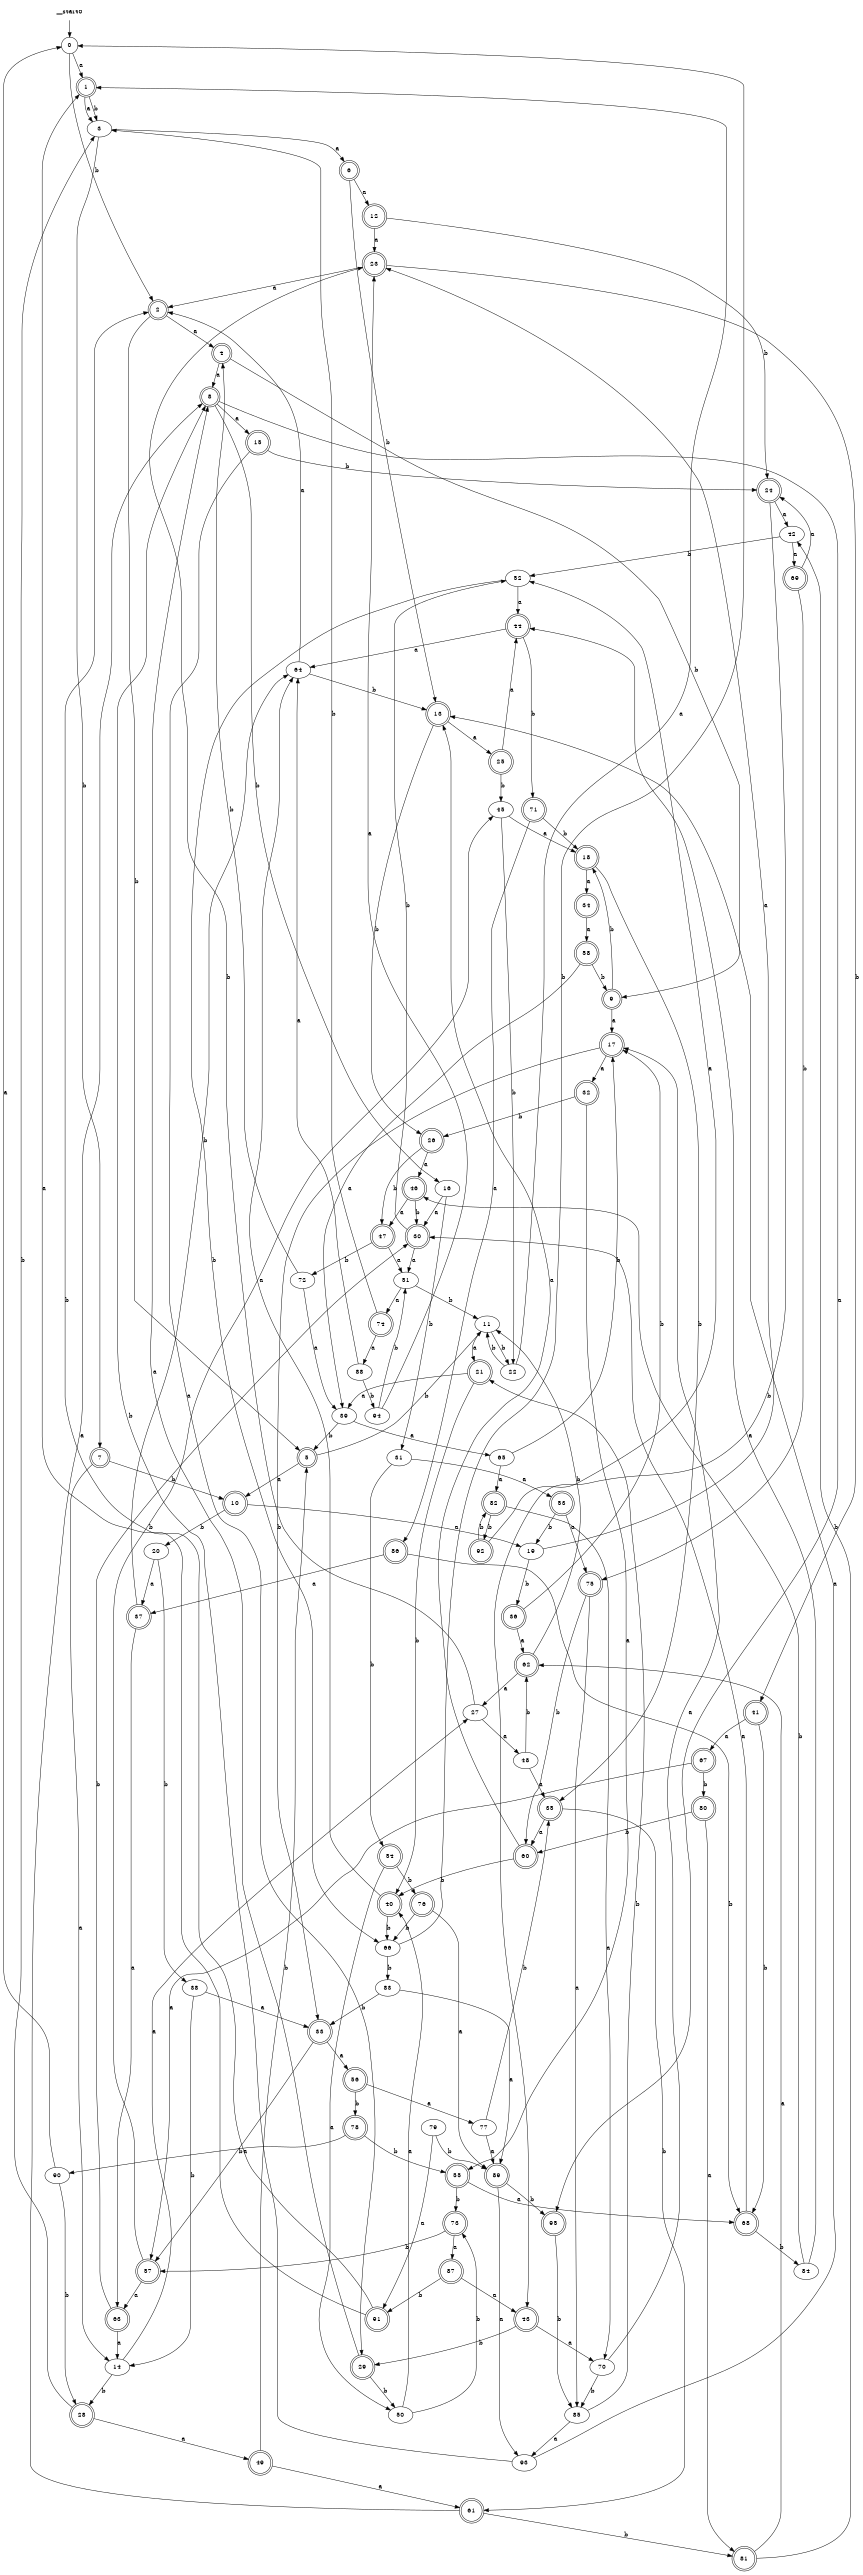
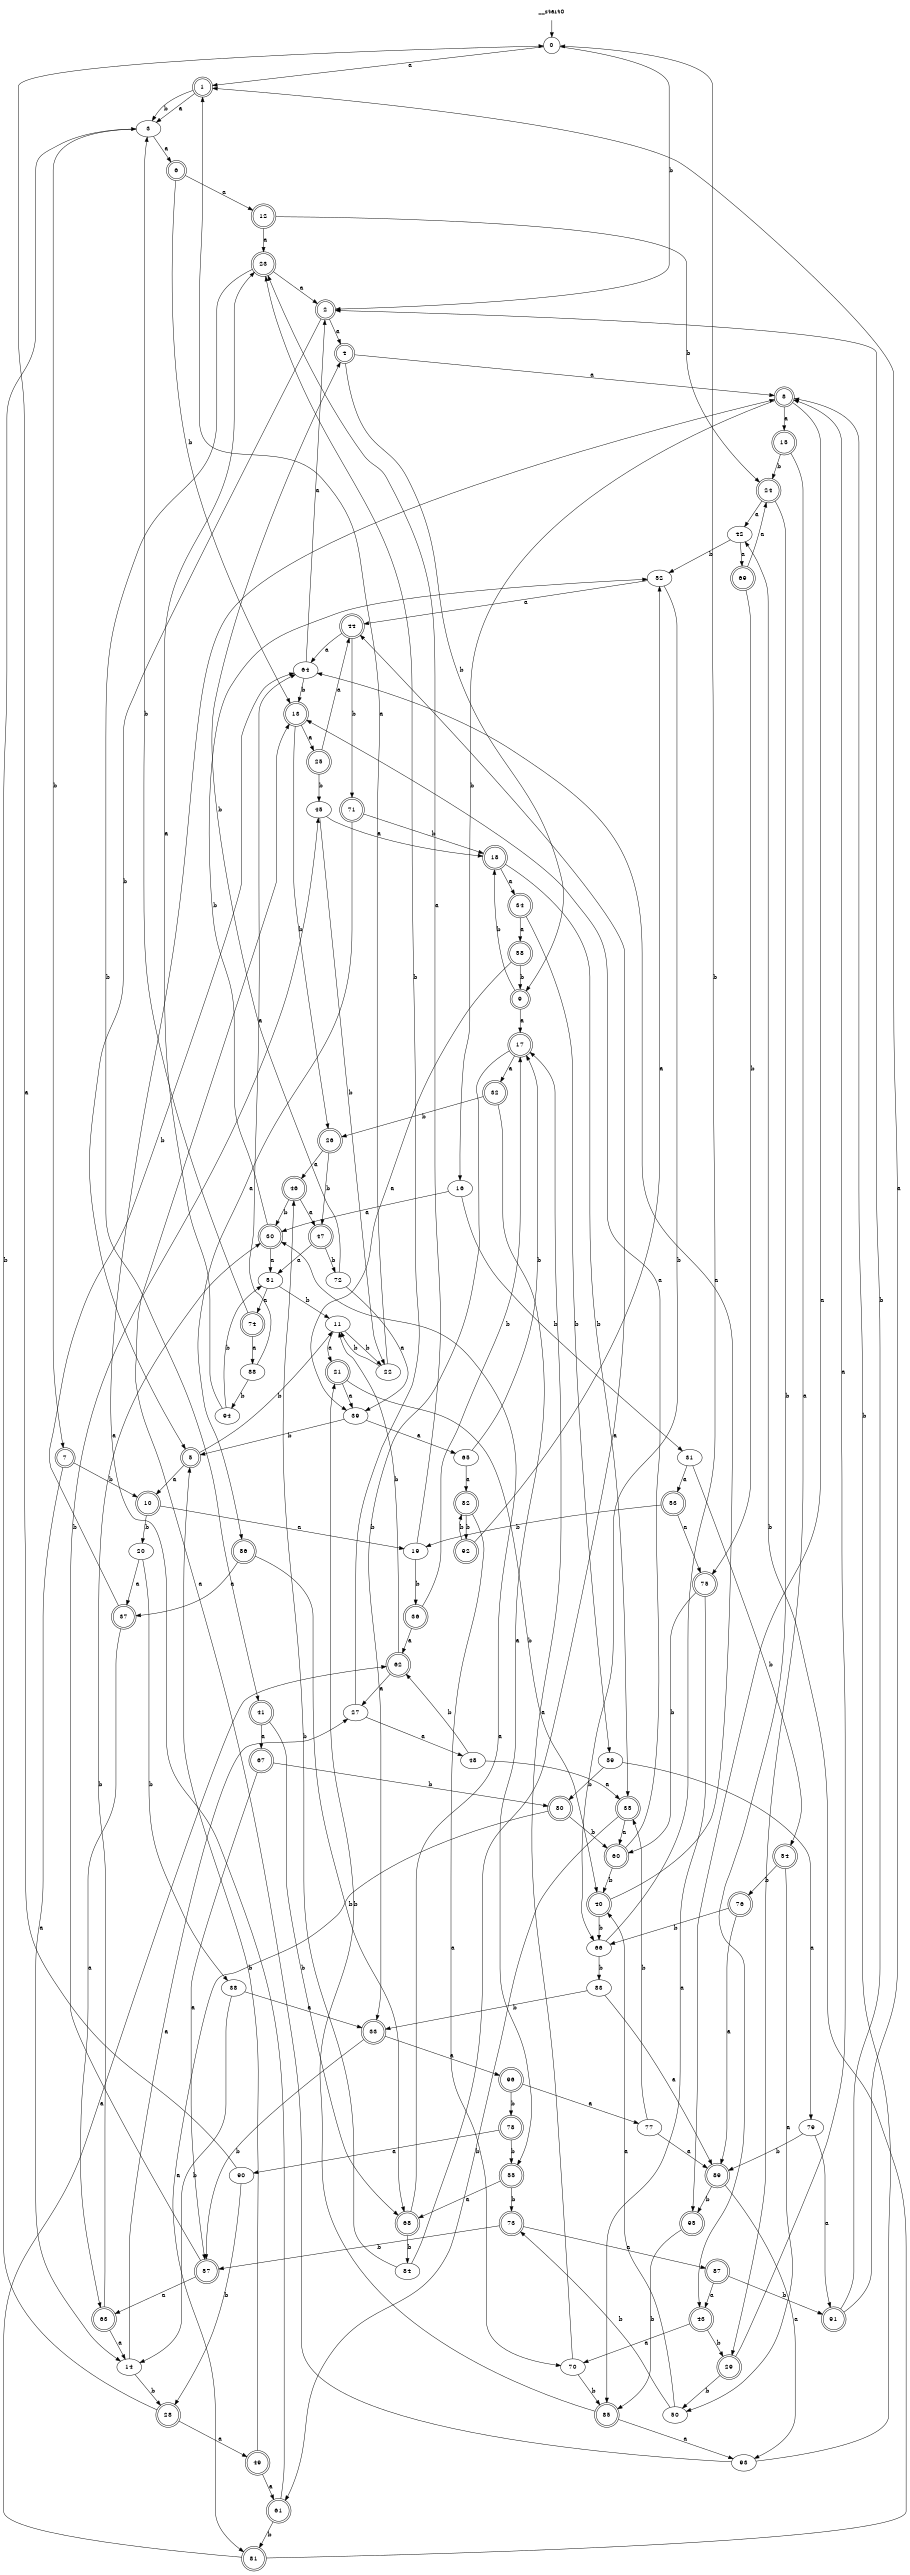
none -> (610, 1761)
(355, 2080) -> (511, 2080)
(577, 2415) -> (607, 2415)
